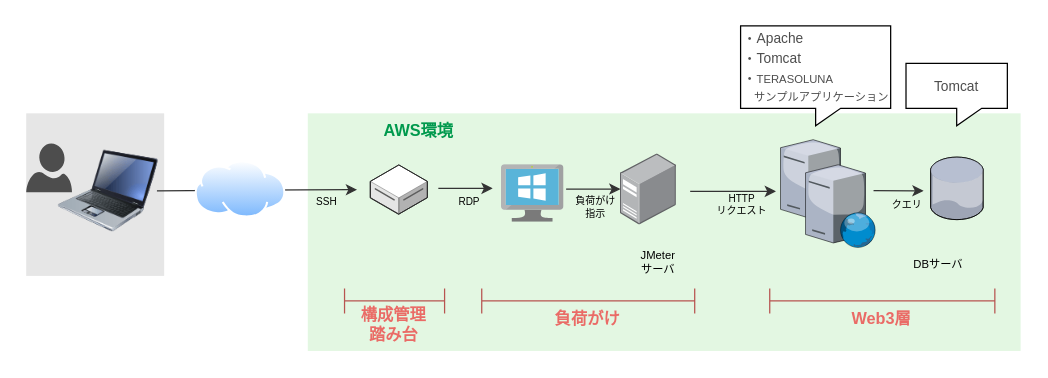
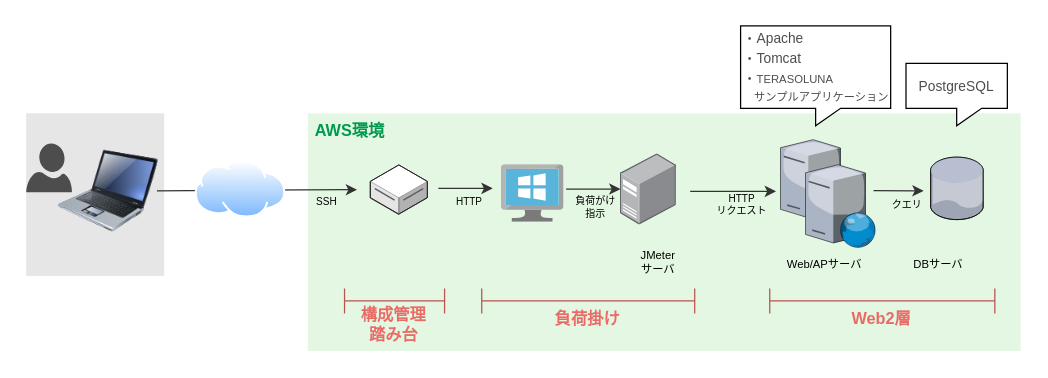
(956, 86) -> (956, 86)
(418, 131) -> (349, 131)
(469, 202) -> (469, 202)
none -> (824, 265)
(588, 318) -> (588, 318)
(881, 318) -> (881, 318)
